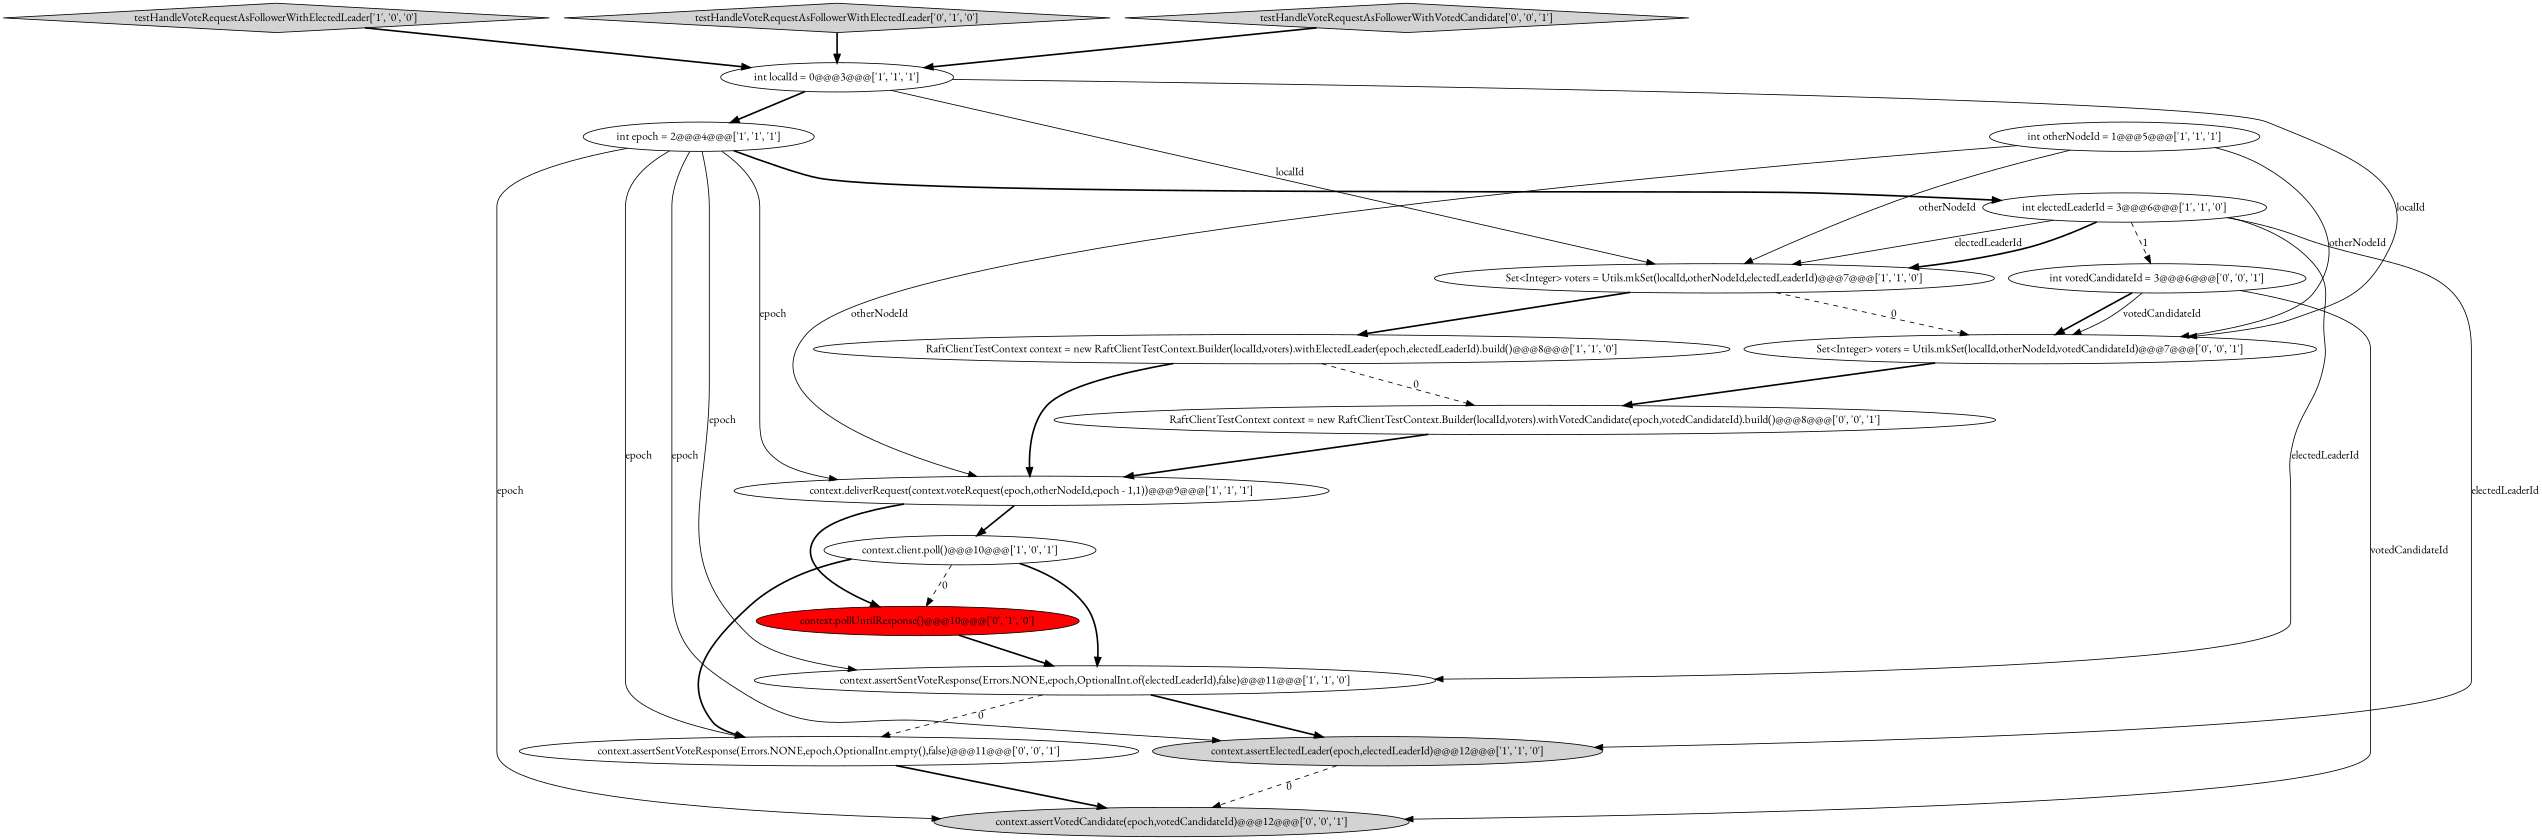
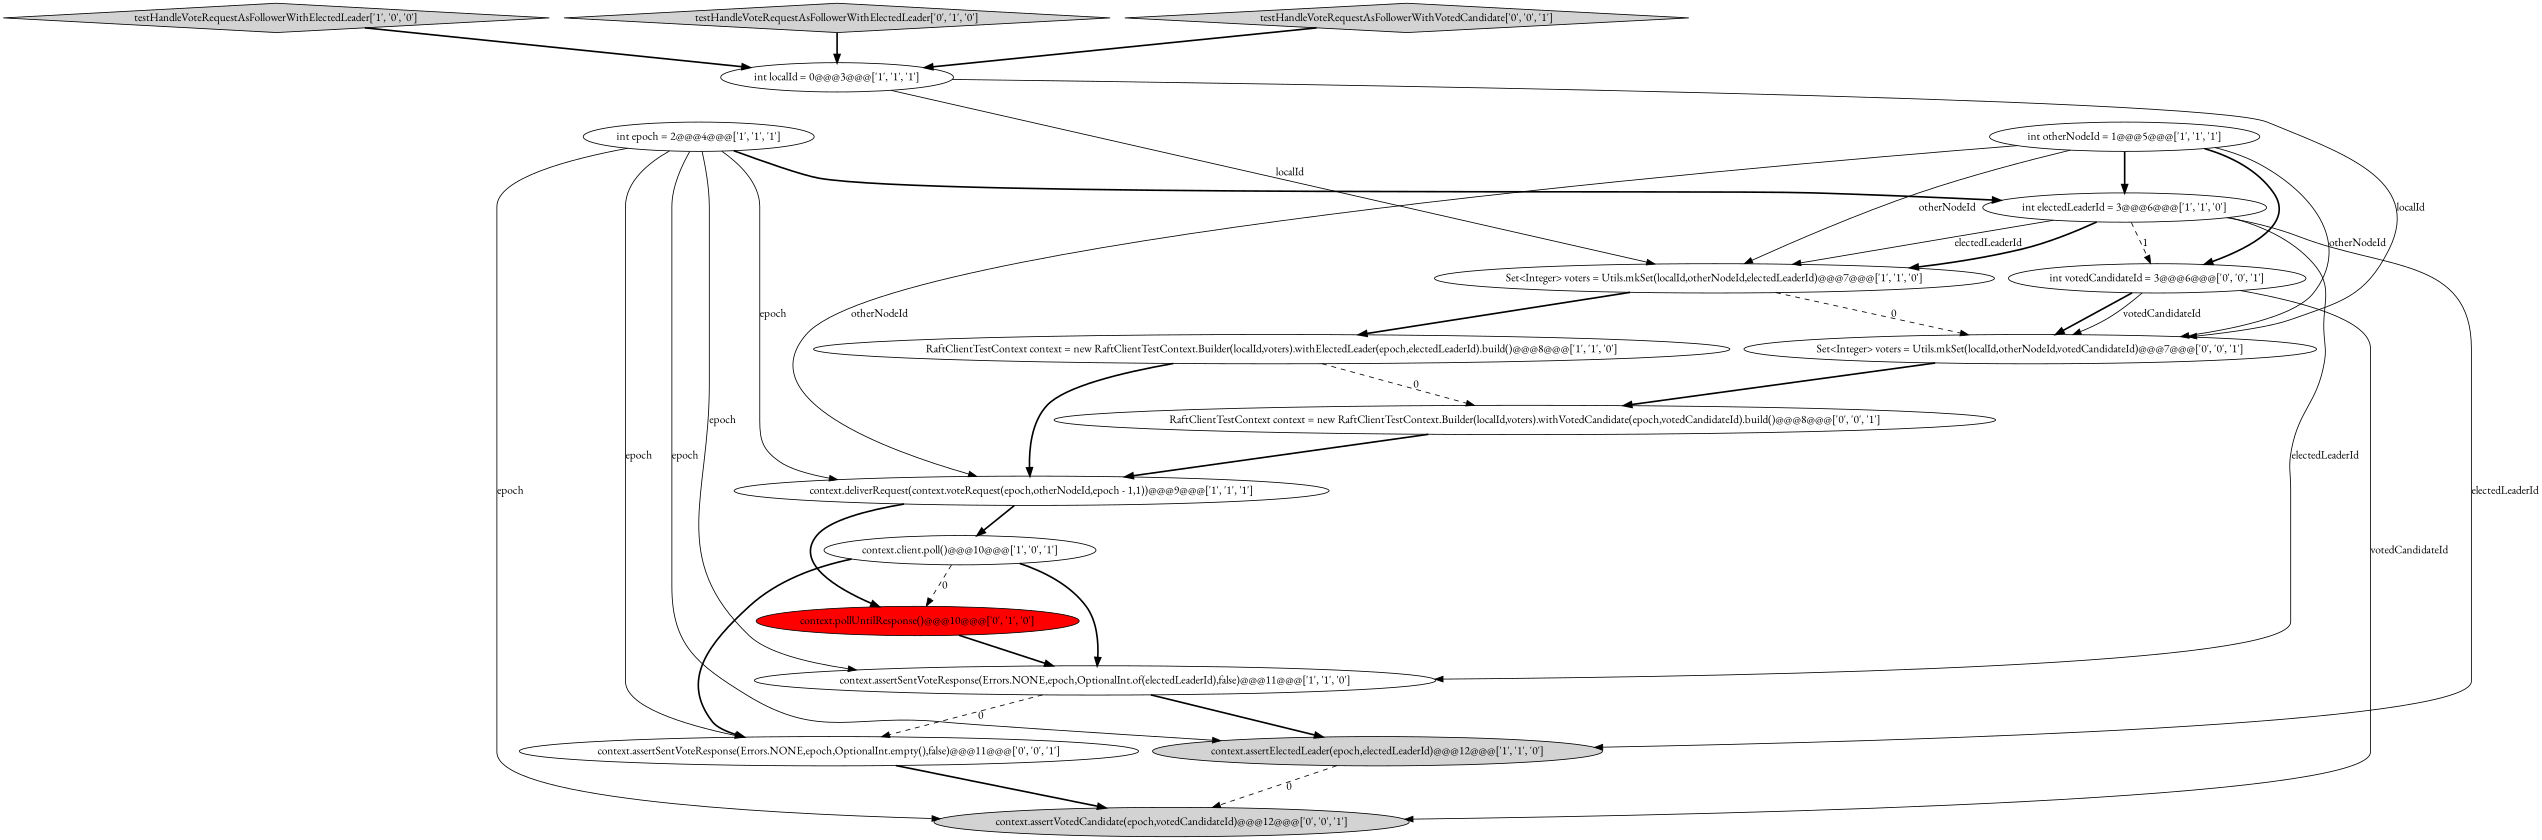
(772, 105) -> none
none -> (2125, 168)
none -> (2278, 203)
